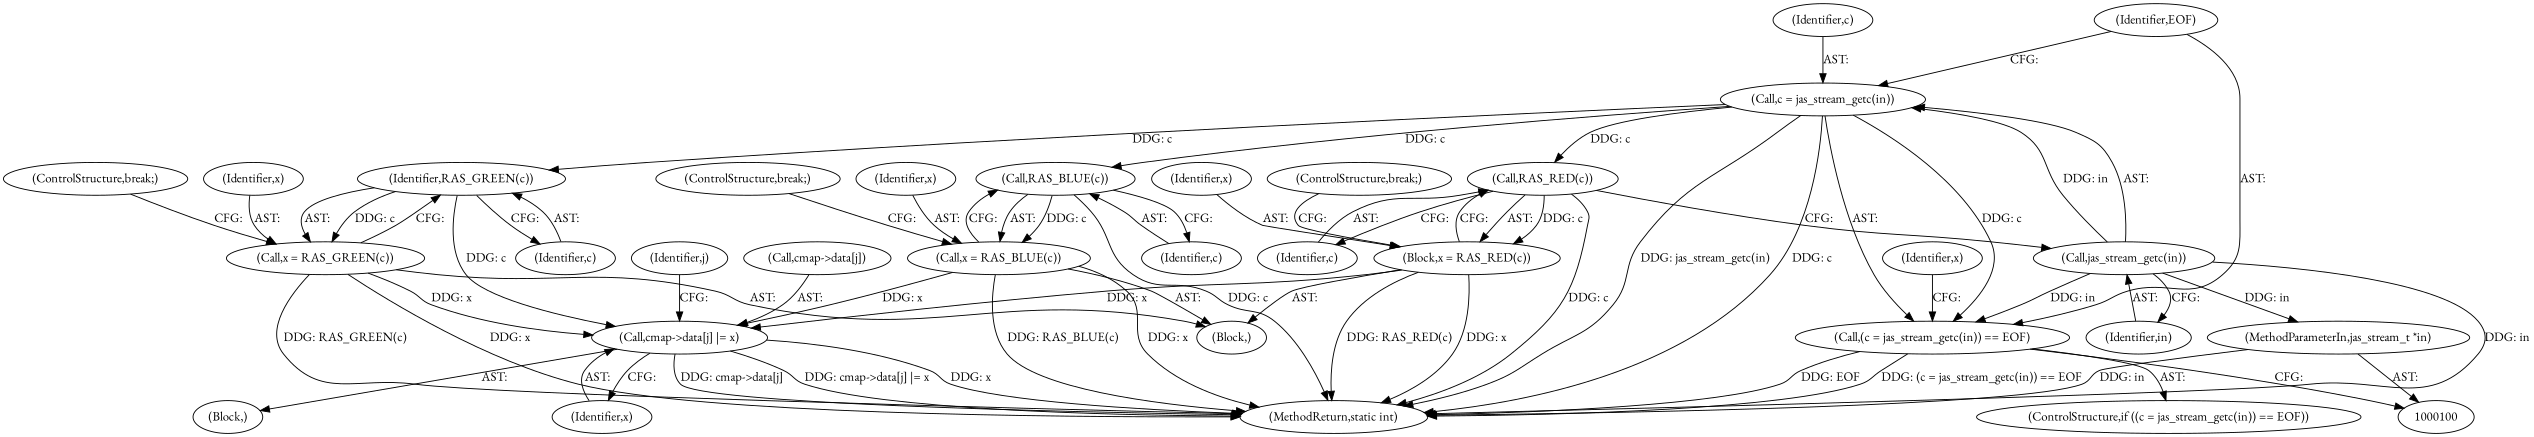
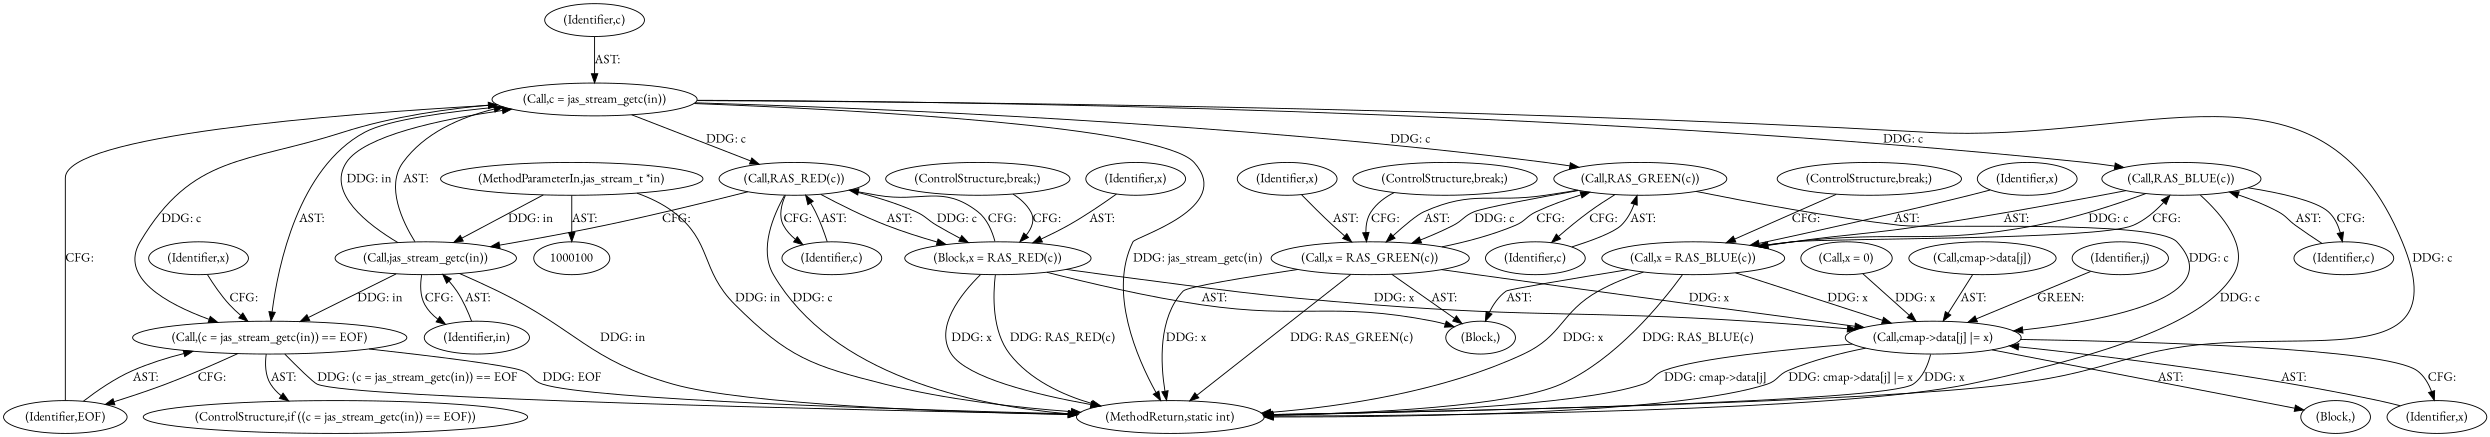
(461, 179) -> (1640, 179)
none -> (1847, 258)
(2226, 296) -> (503, 217)
(696, 298) -> (2062, 298)
(2213, 374) -> (177, 380)
